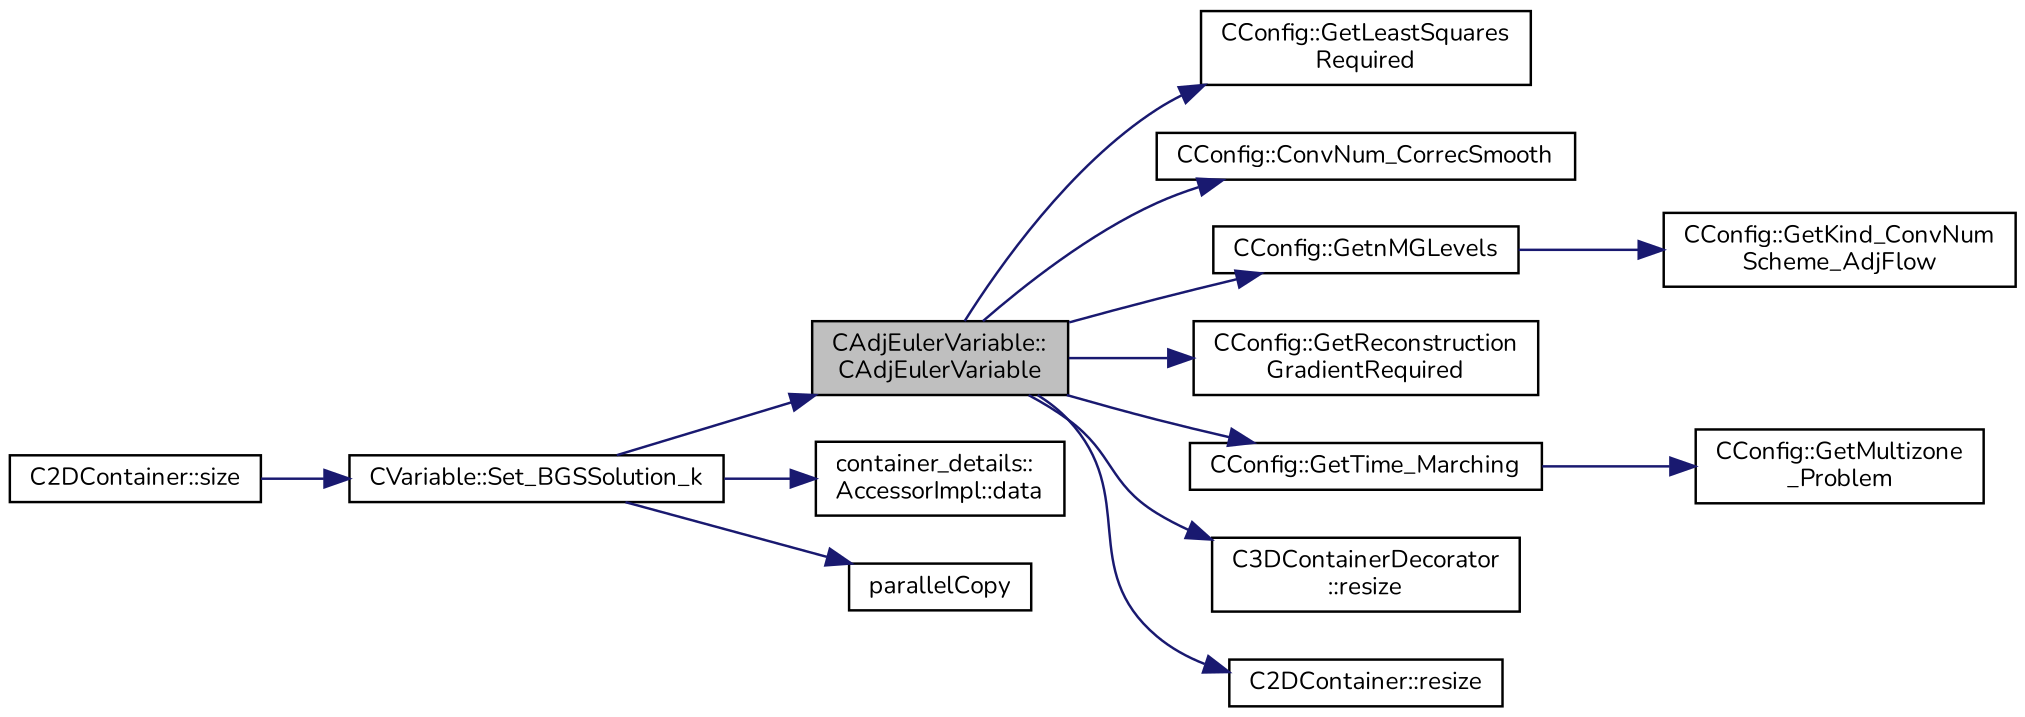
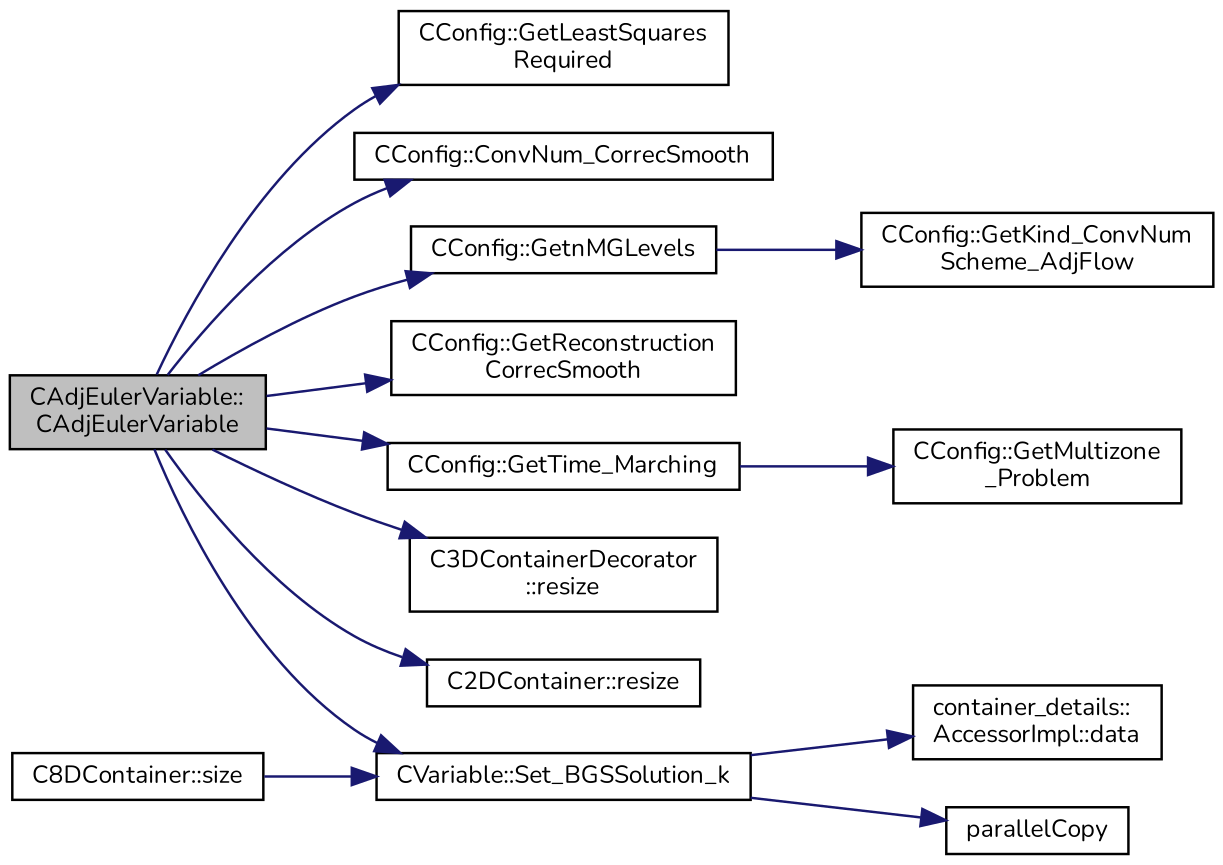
(1366, 358) -> (564, 358)
(704, 429) -> (243, 614)
(135, 479) -> (138, 776)
